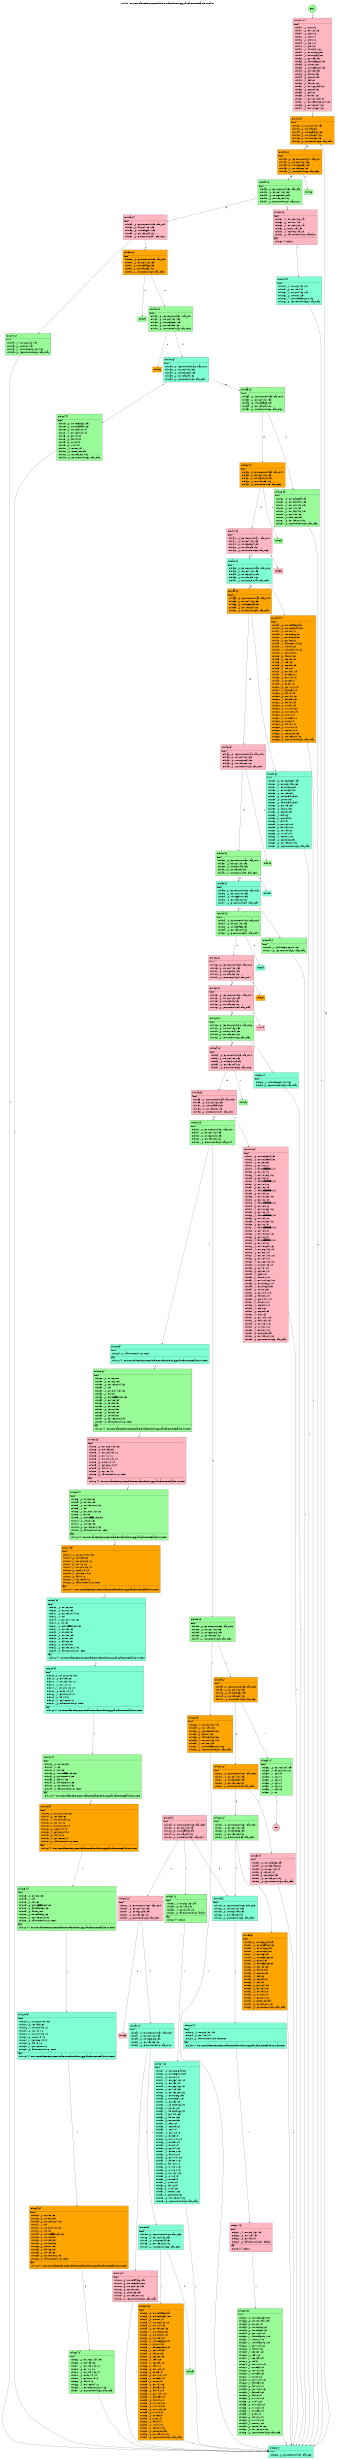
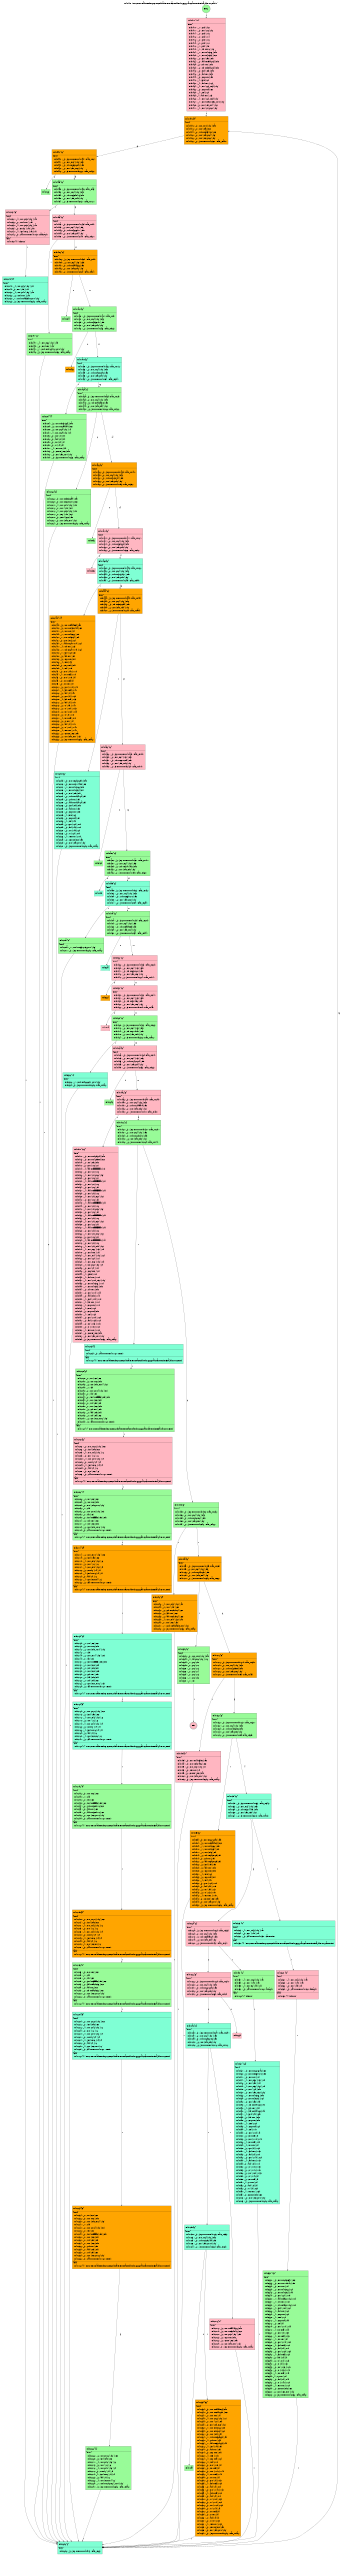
(210, 1868) -> (250, 1876)
